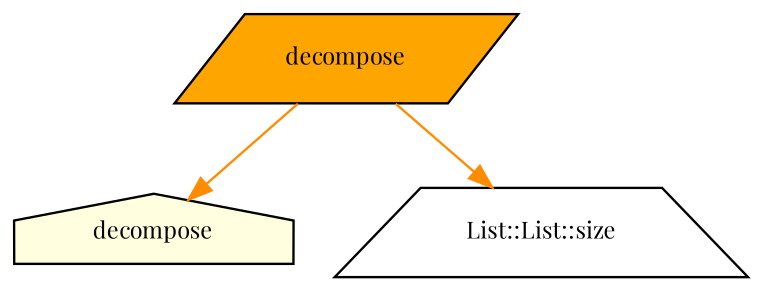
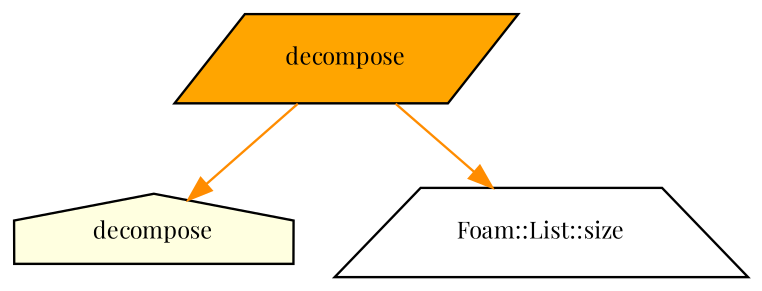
(541, 233) -> (541, 233)
